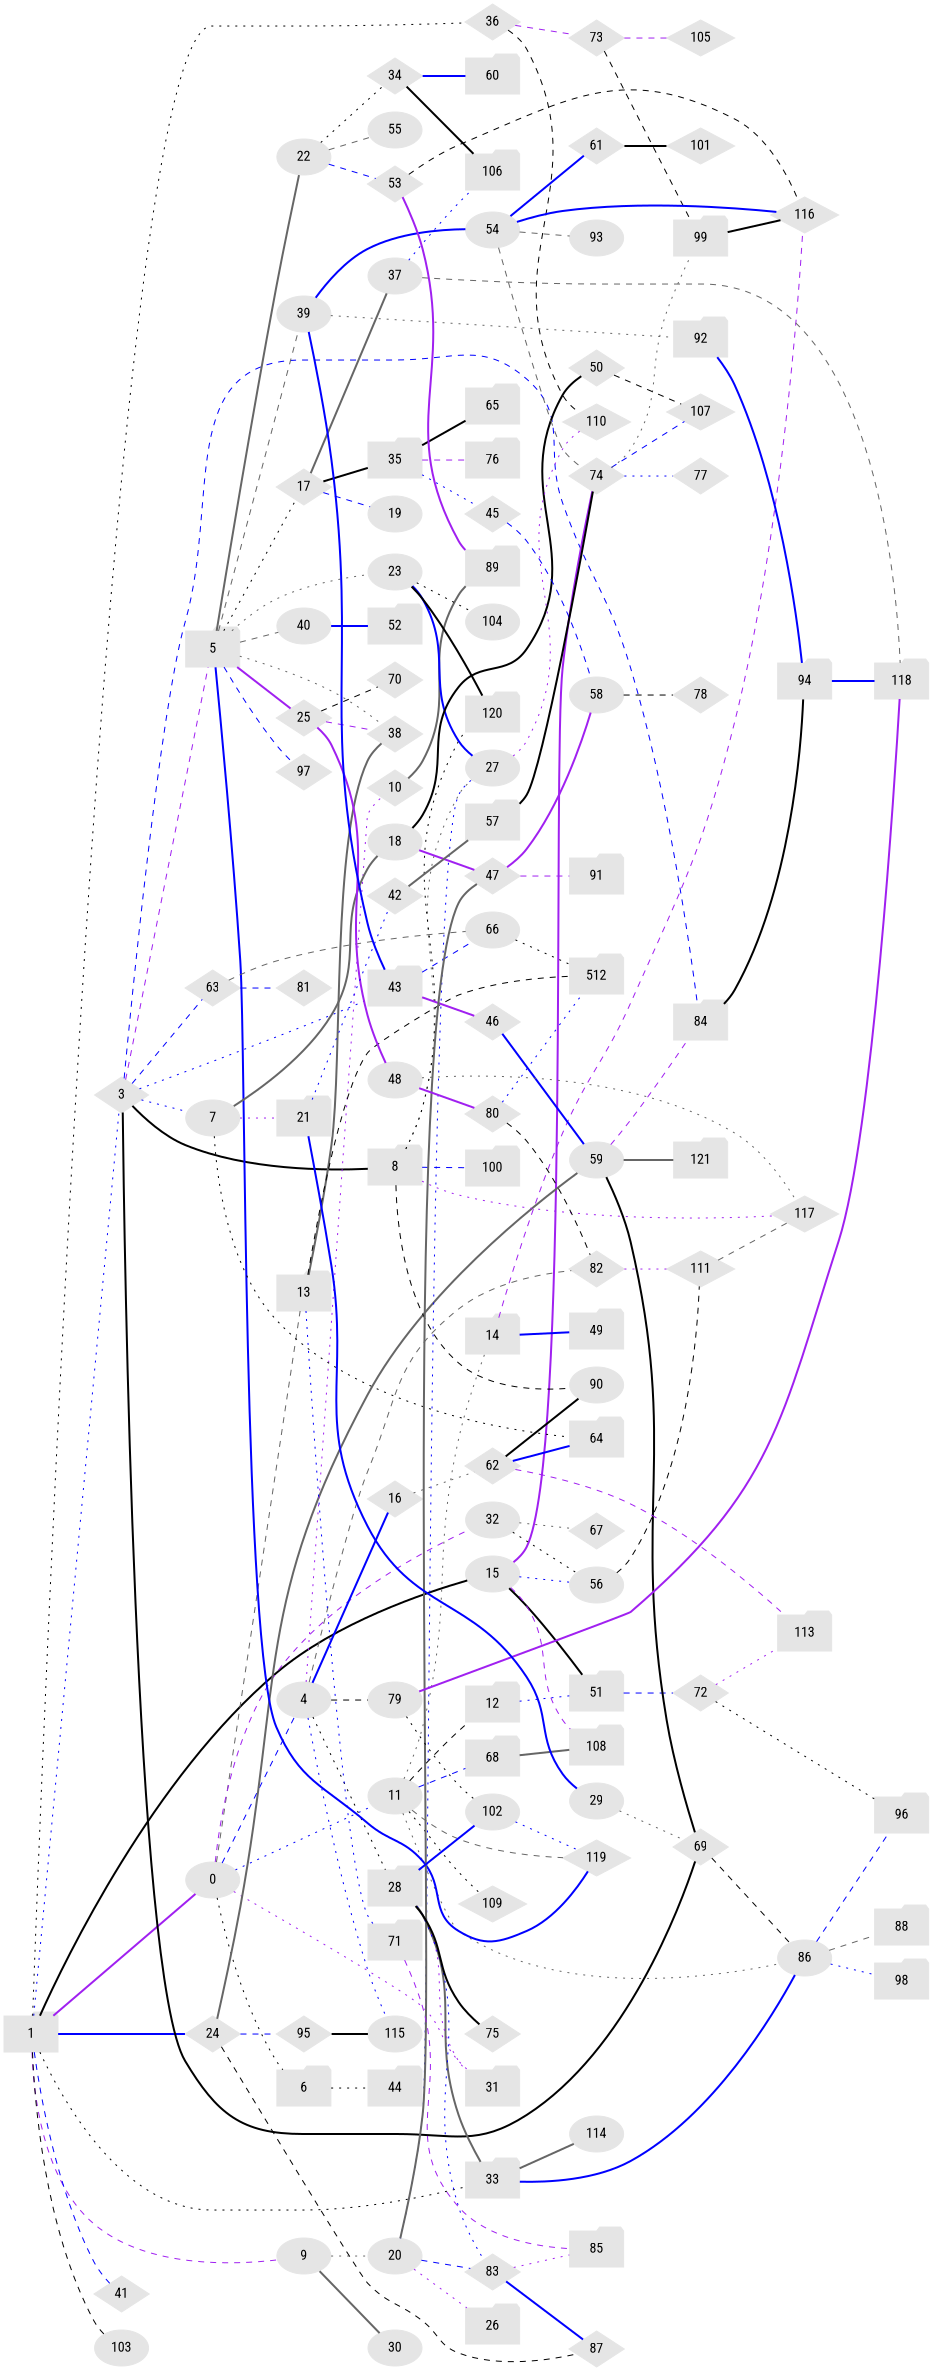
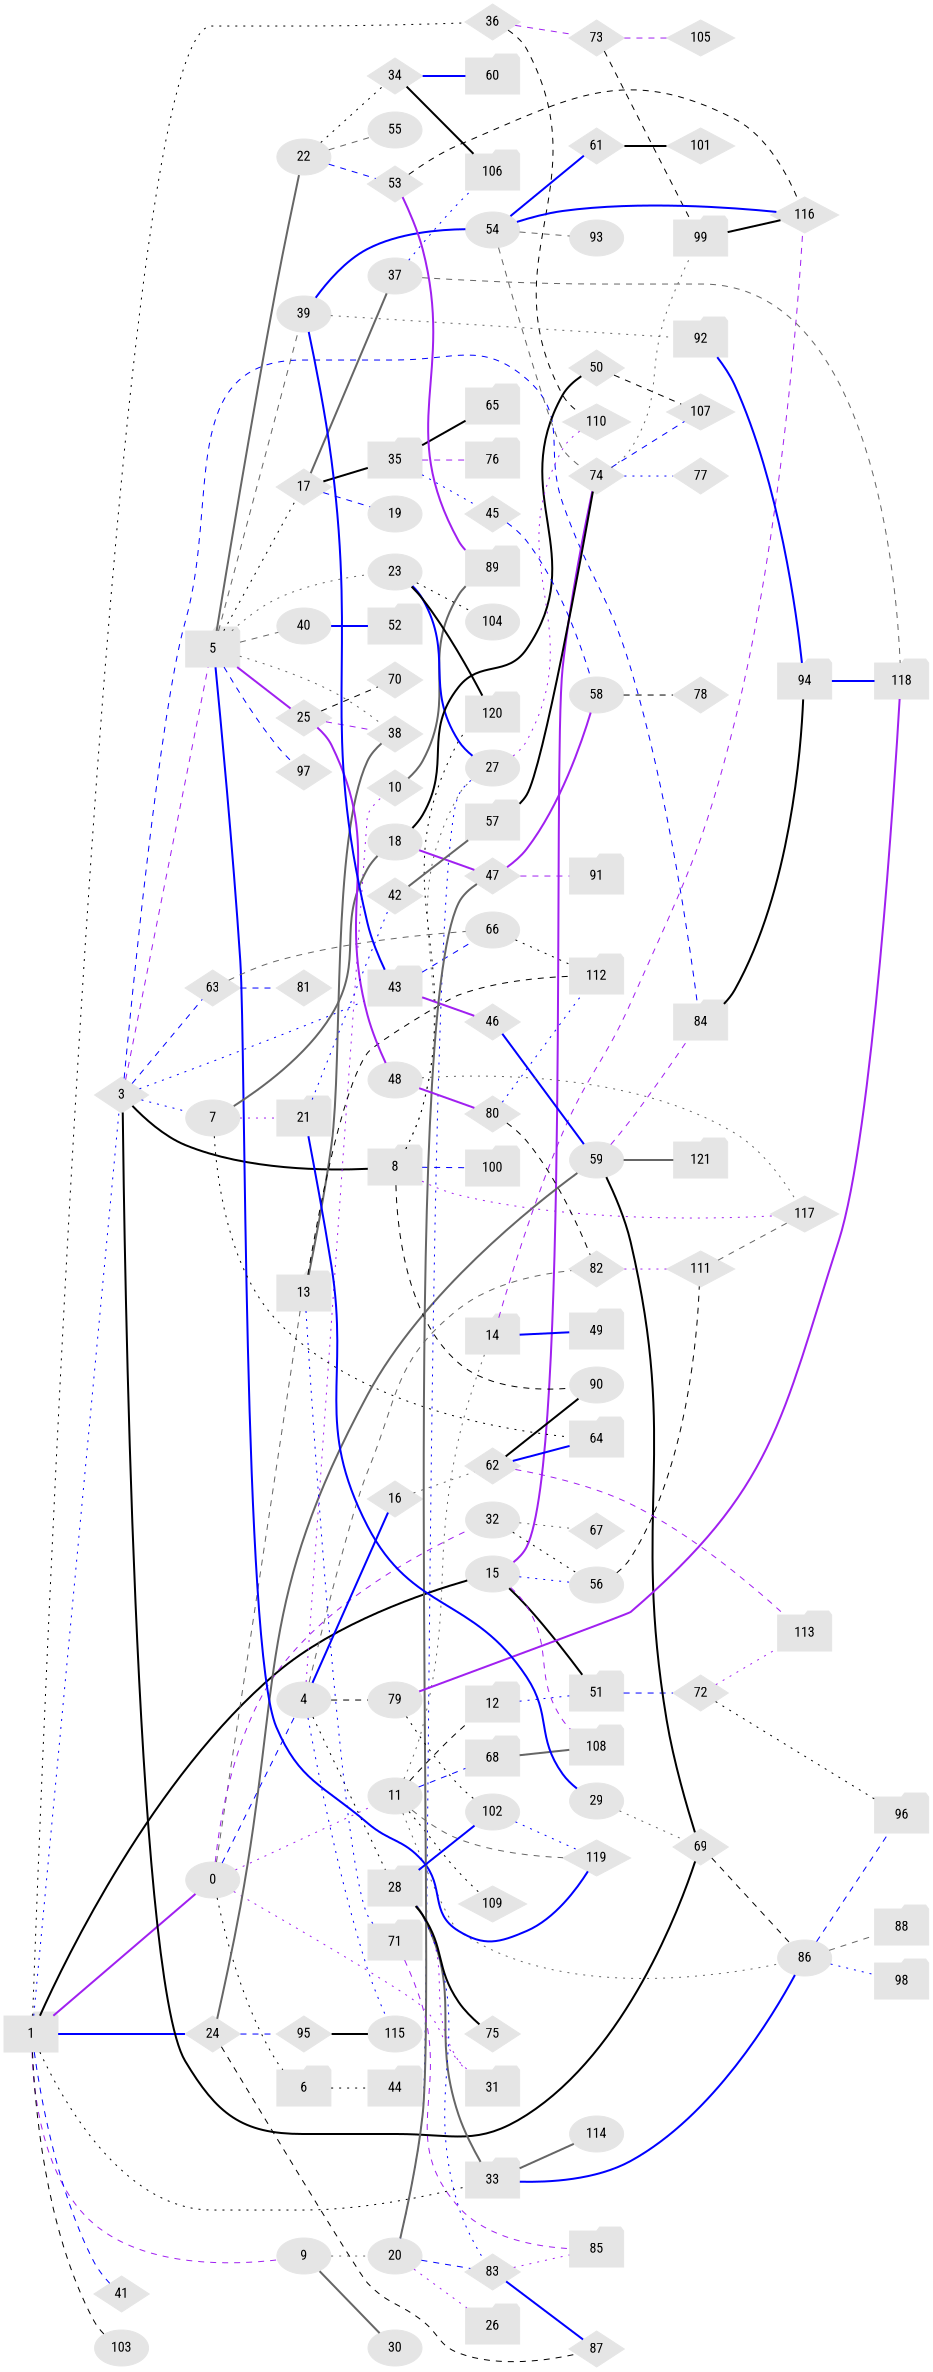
(597, 976) -> (597, 976)
(304, 1838) -> (304, 1838)
